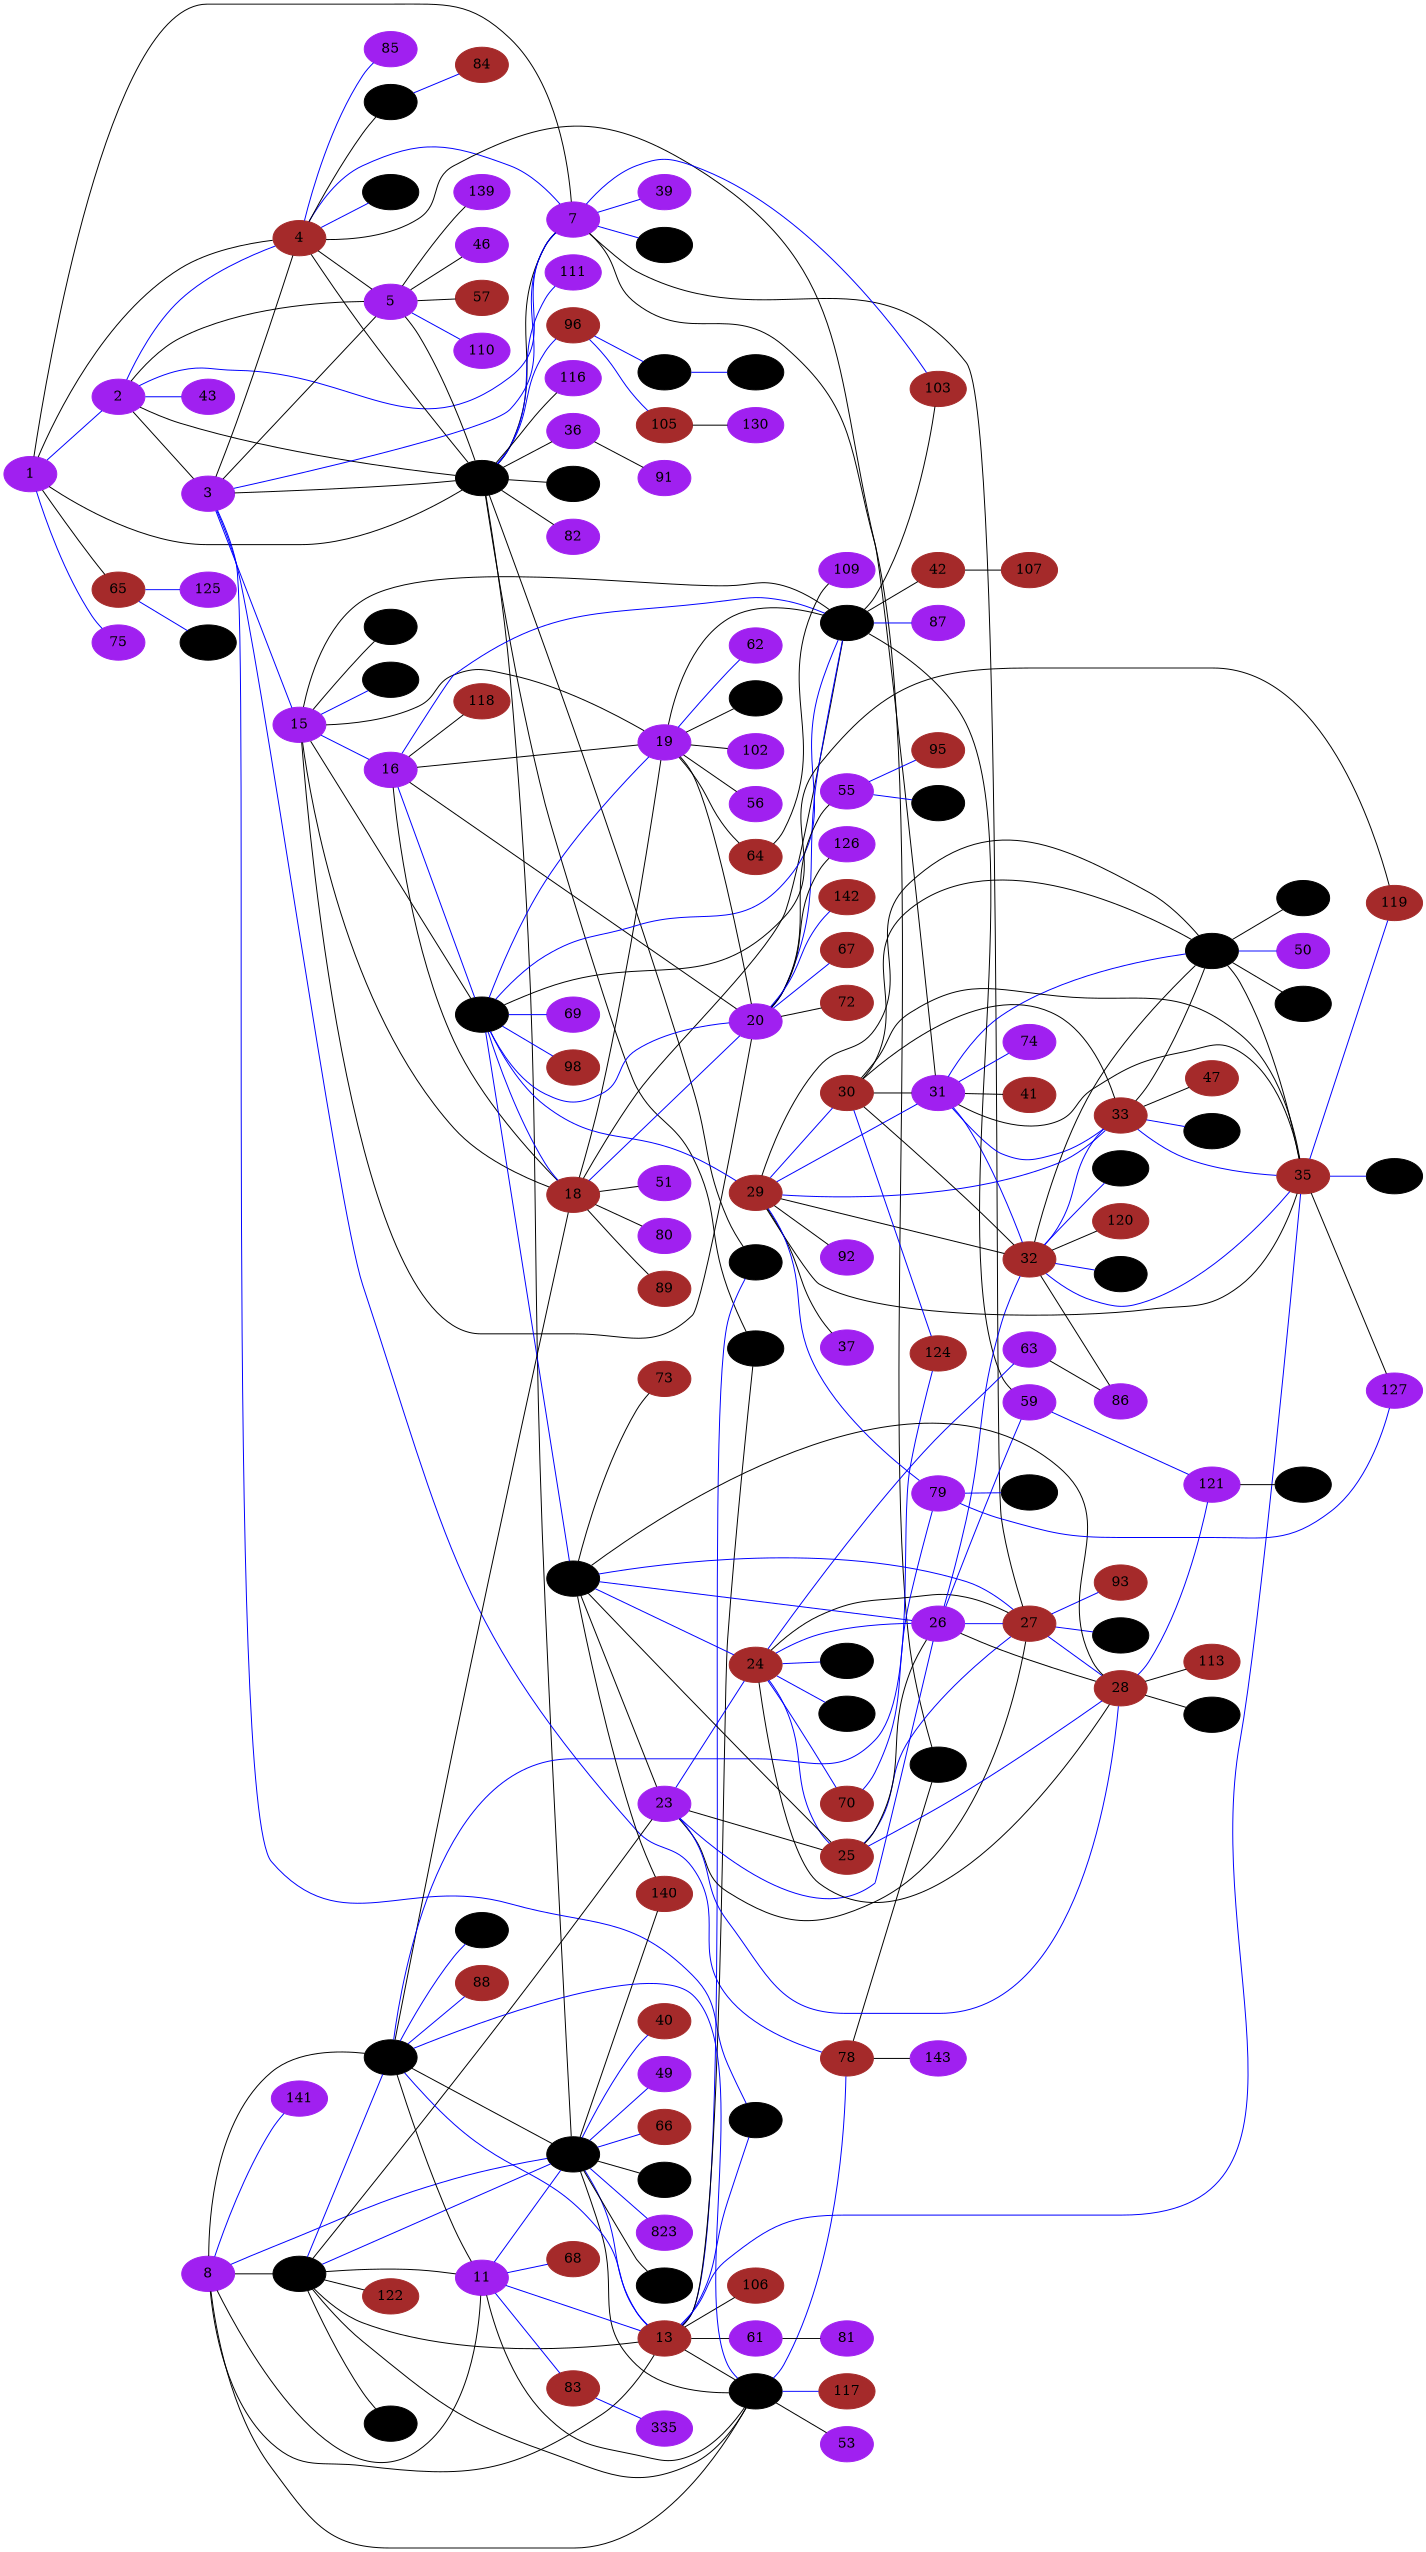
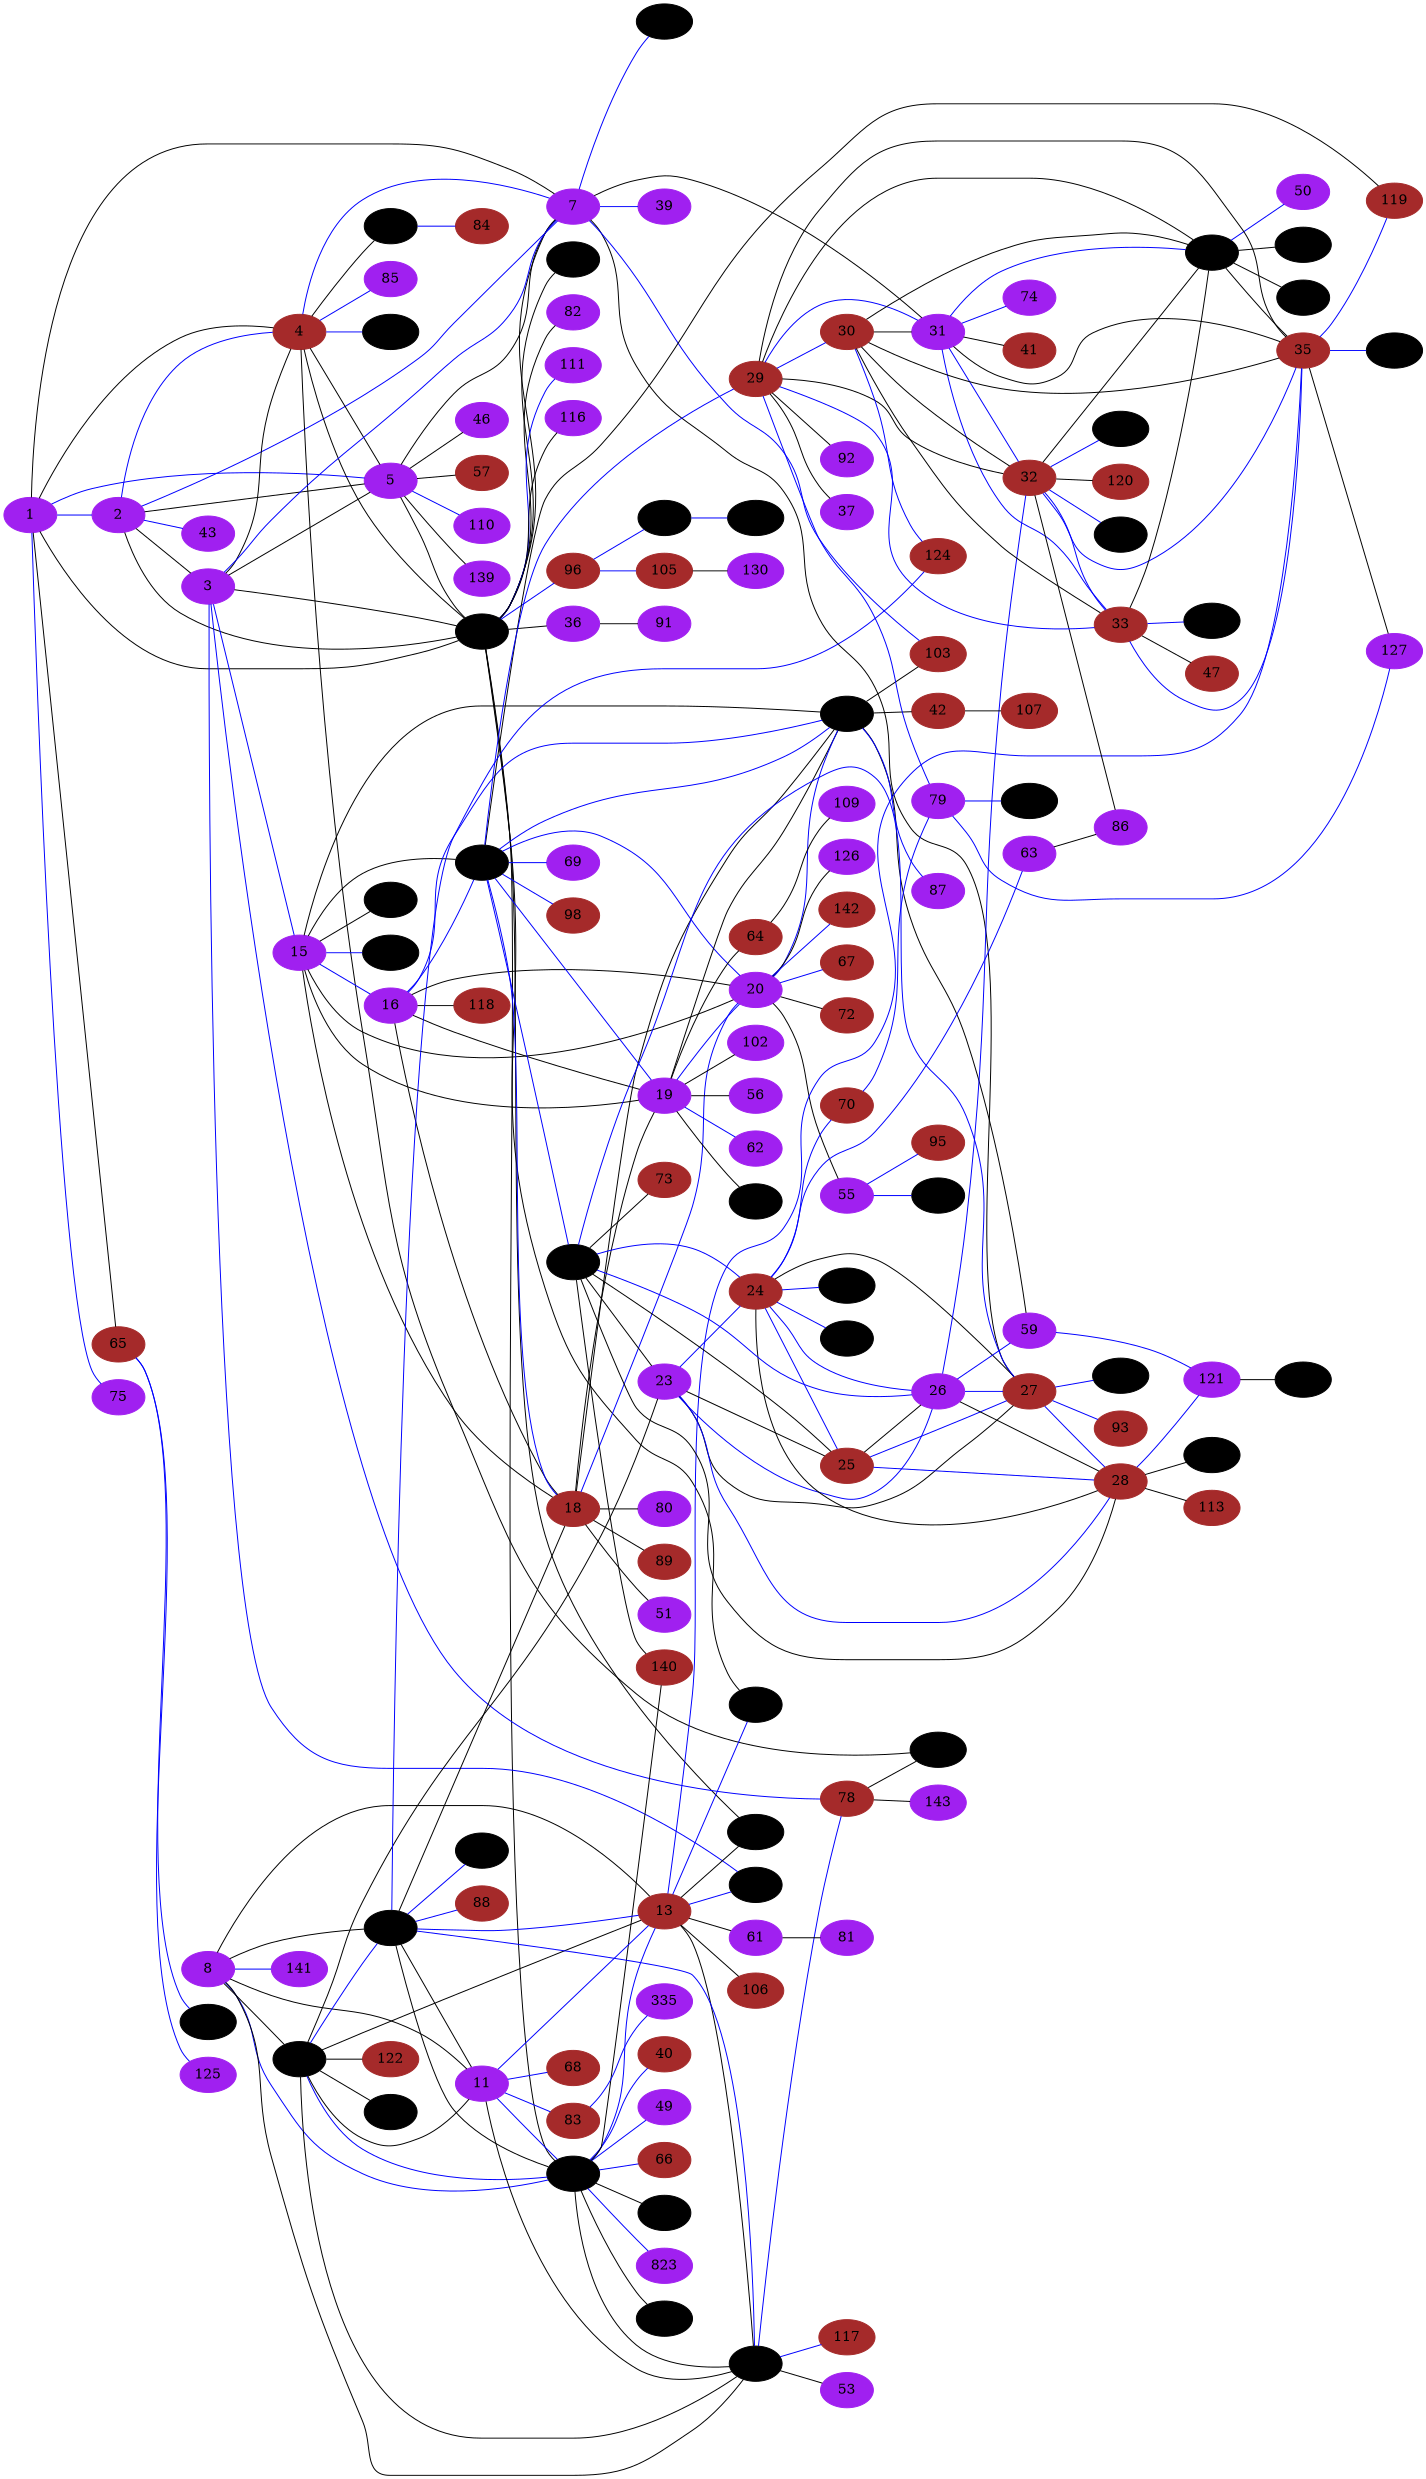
none -> (505, 358)
none -> (198, 474)
(724, 877) -> (707, 1041)
